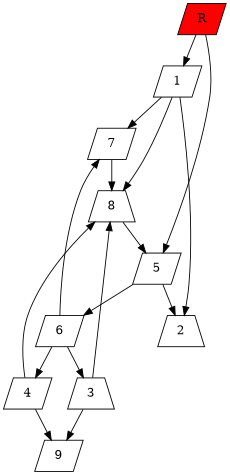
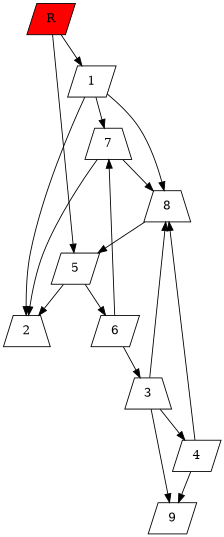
(112, 144) -> (108, 144)
none -> (54, 229)
(46, 359) -> (170, 421)
